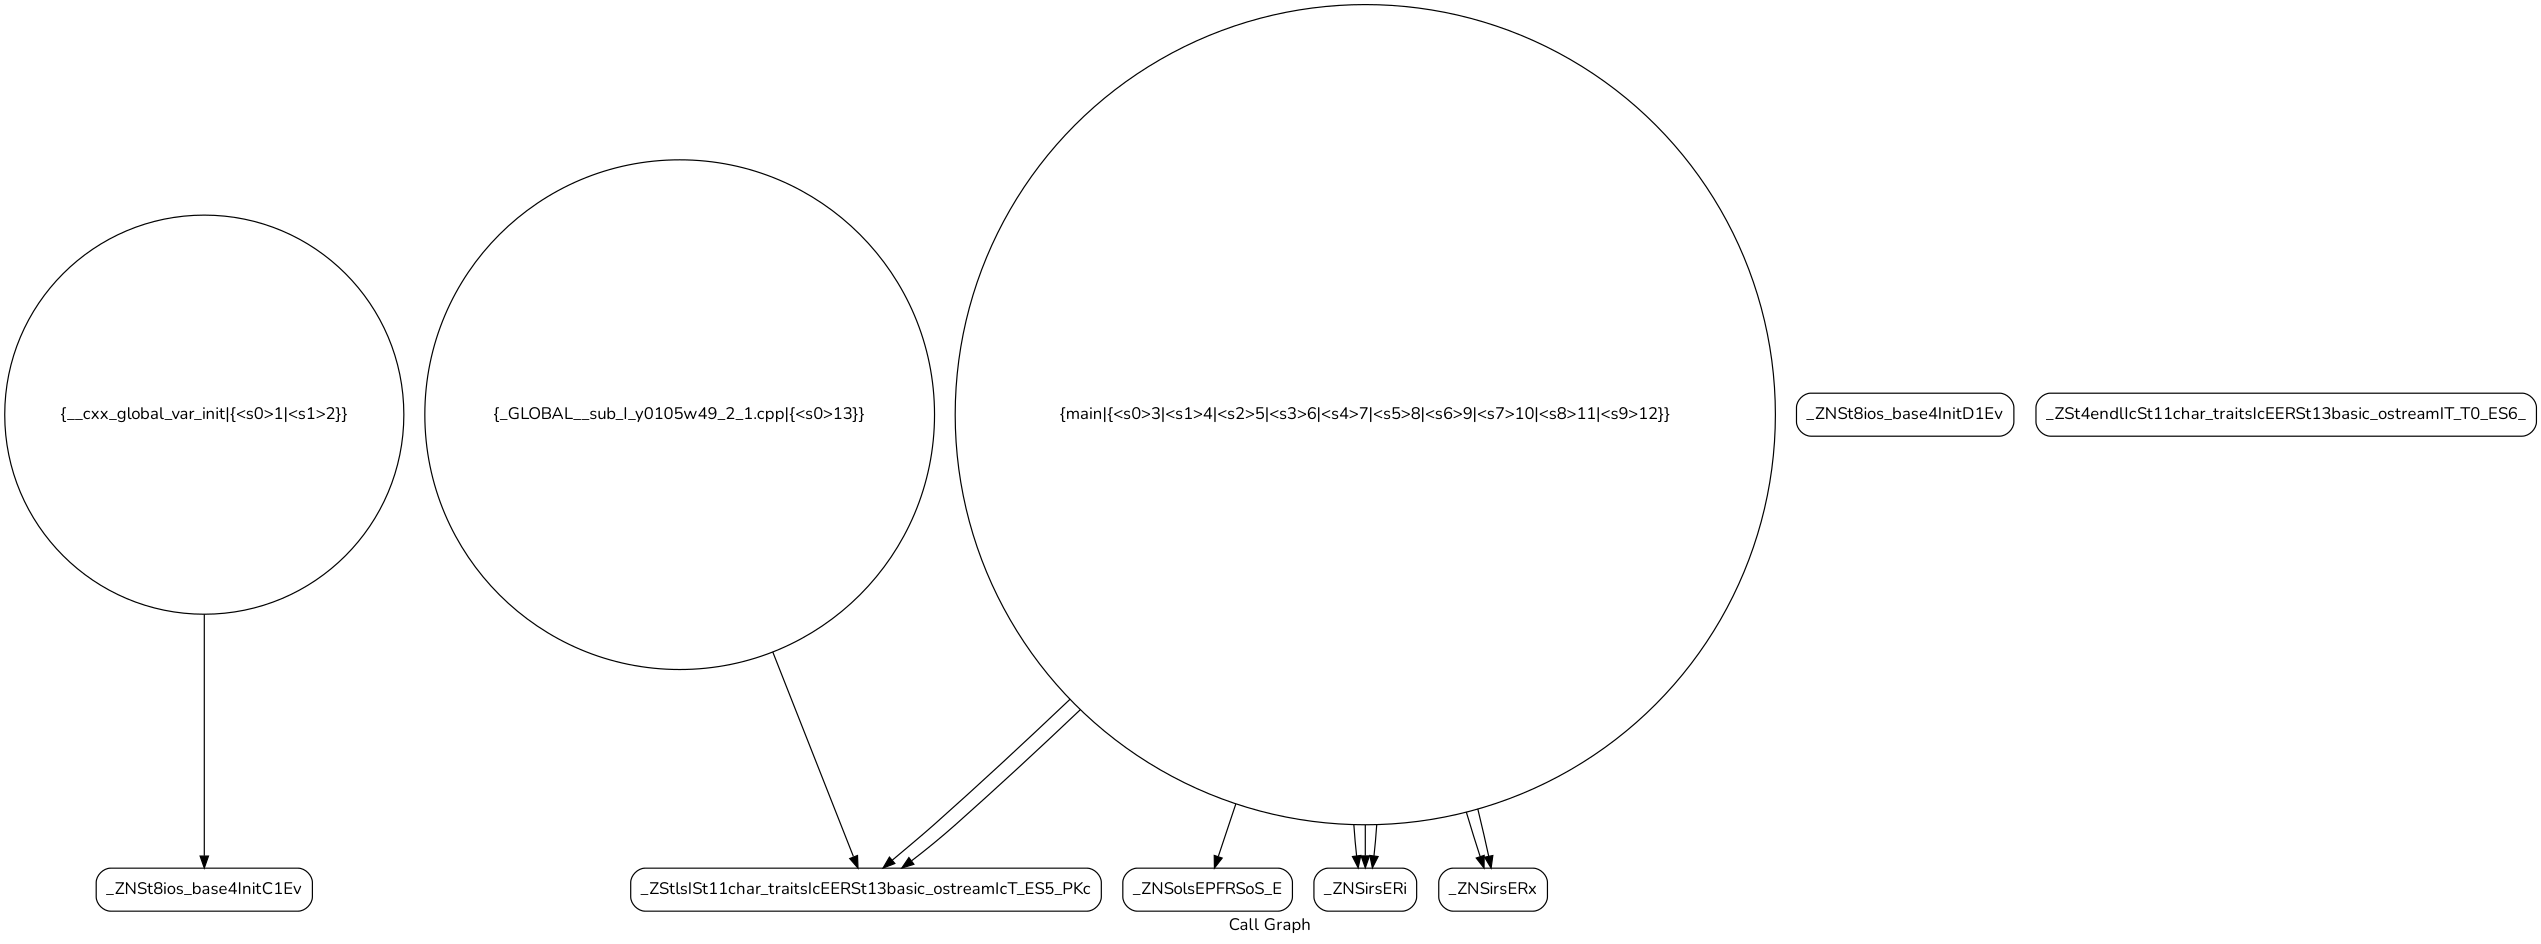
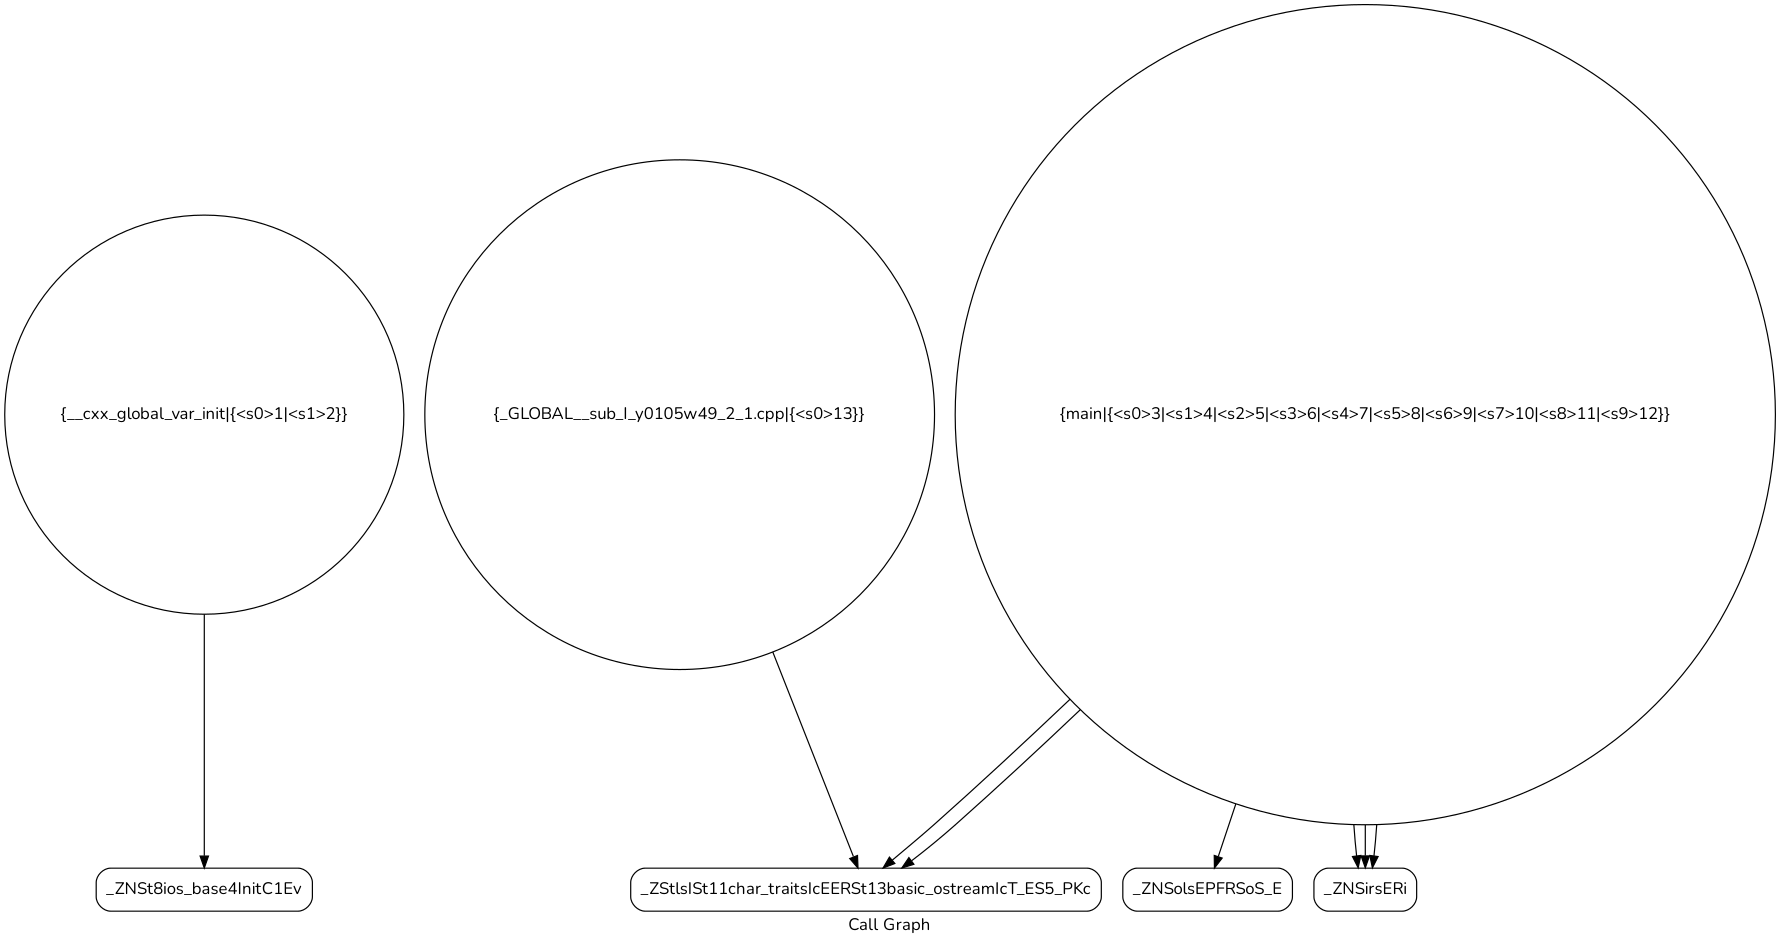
(1905, 415) -> none
(2286, 415) -> none
(1493, 890) -> none
